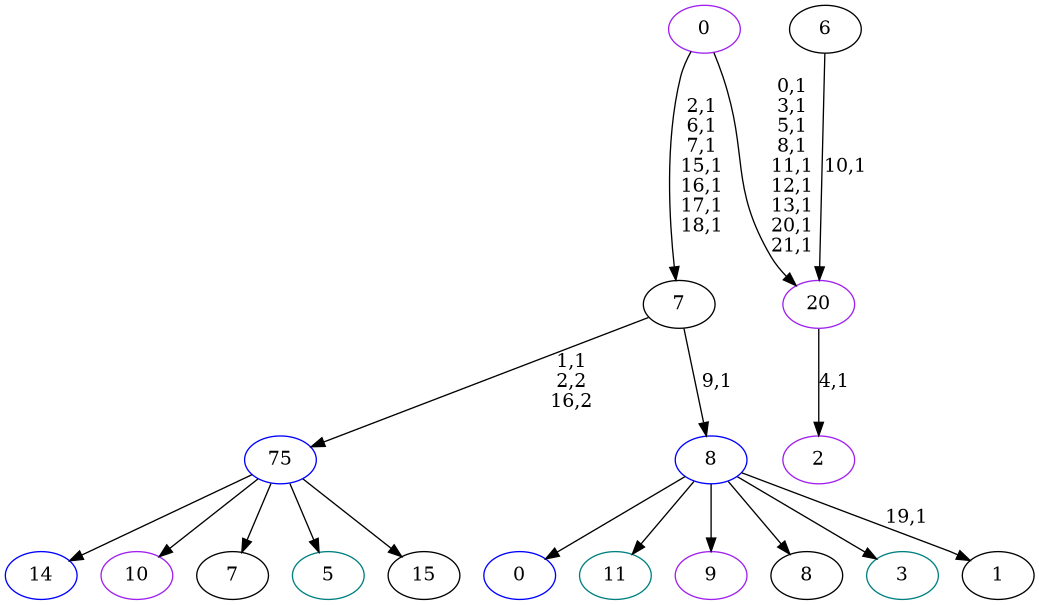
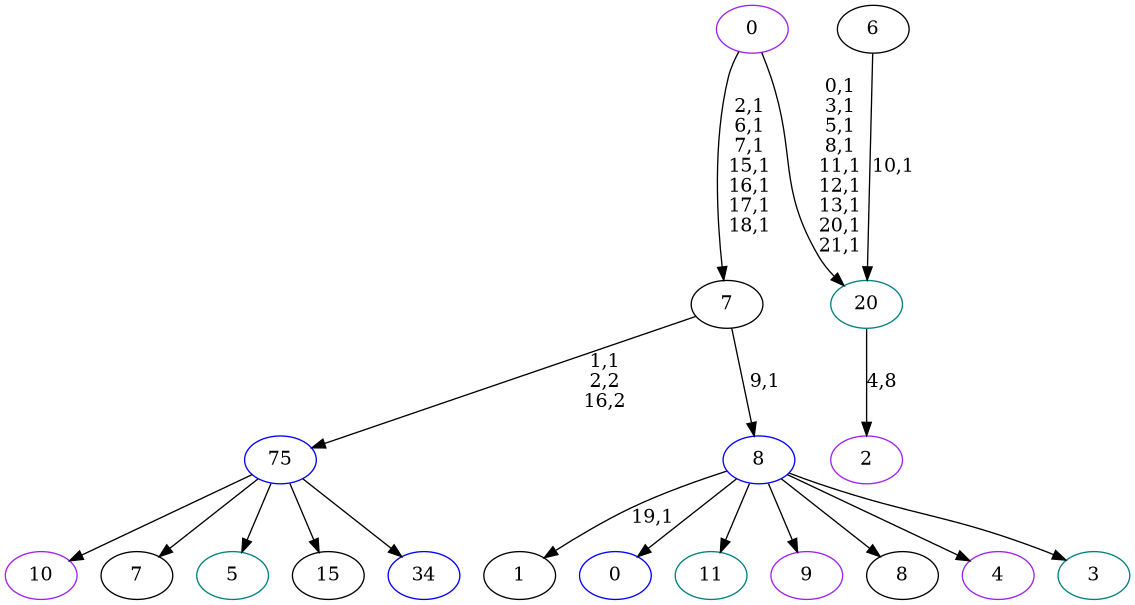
(819, 304) -> (867, 304)
(834, 382) -> (882, 382)
(41, 576) -> (424, 576)
none -> (998, 576)
